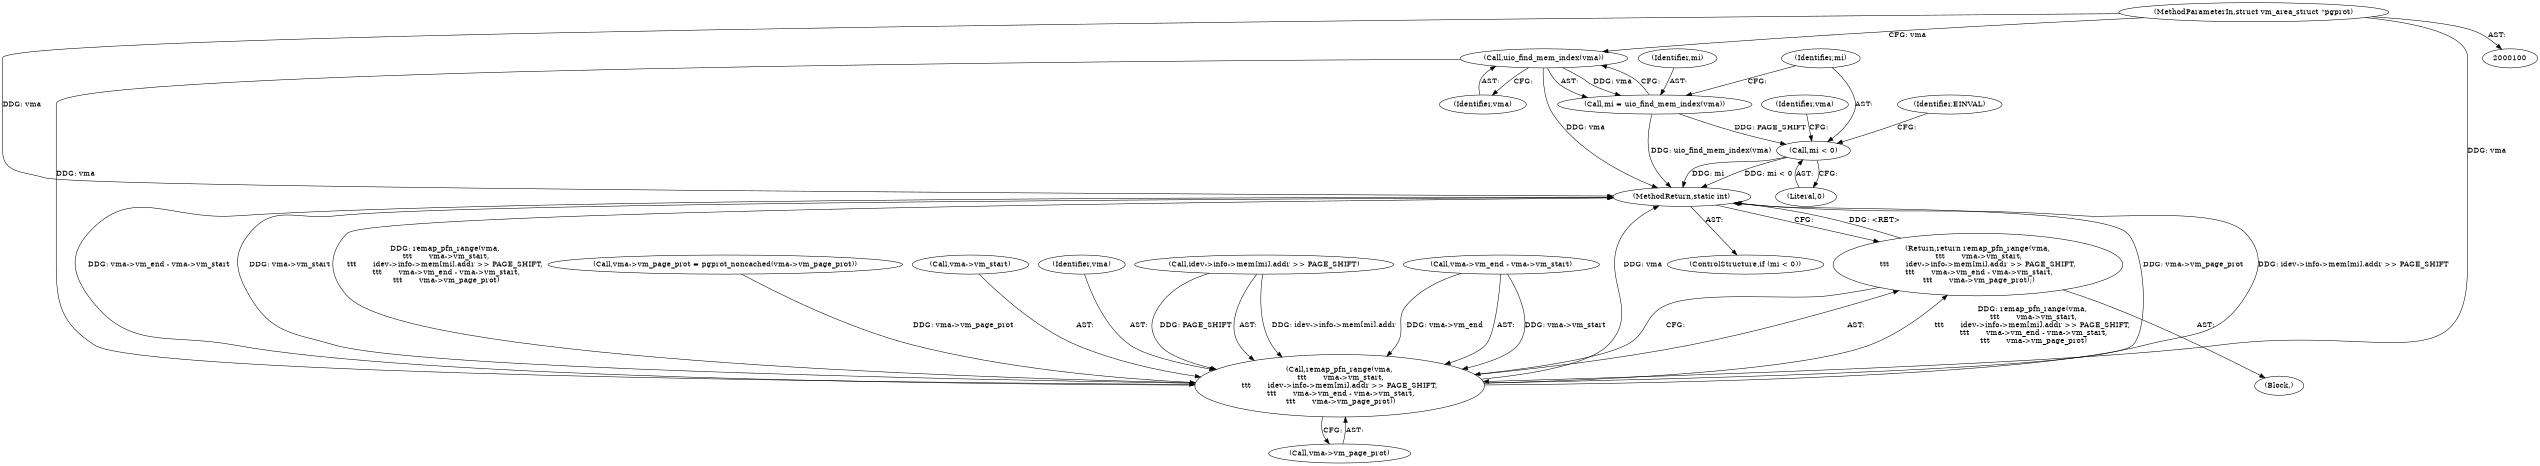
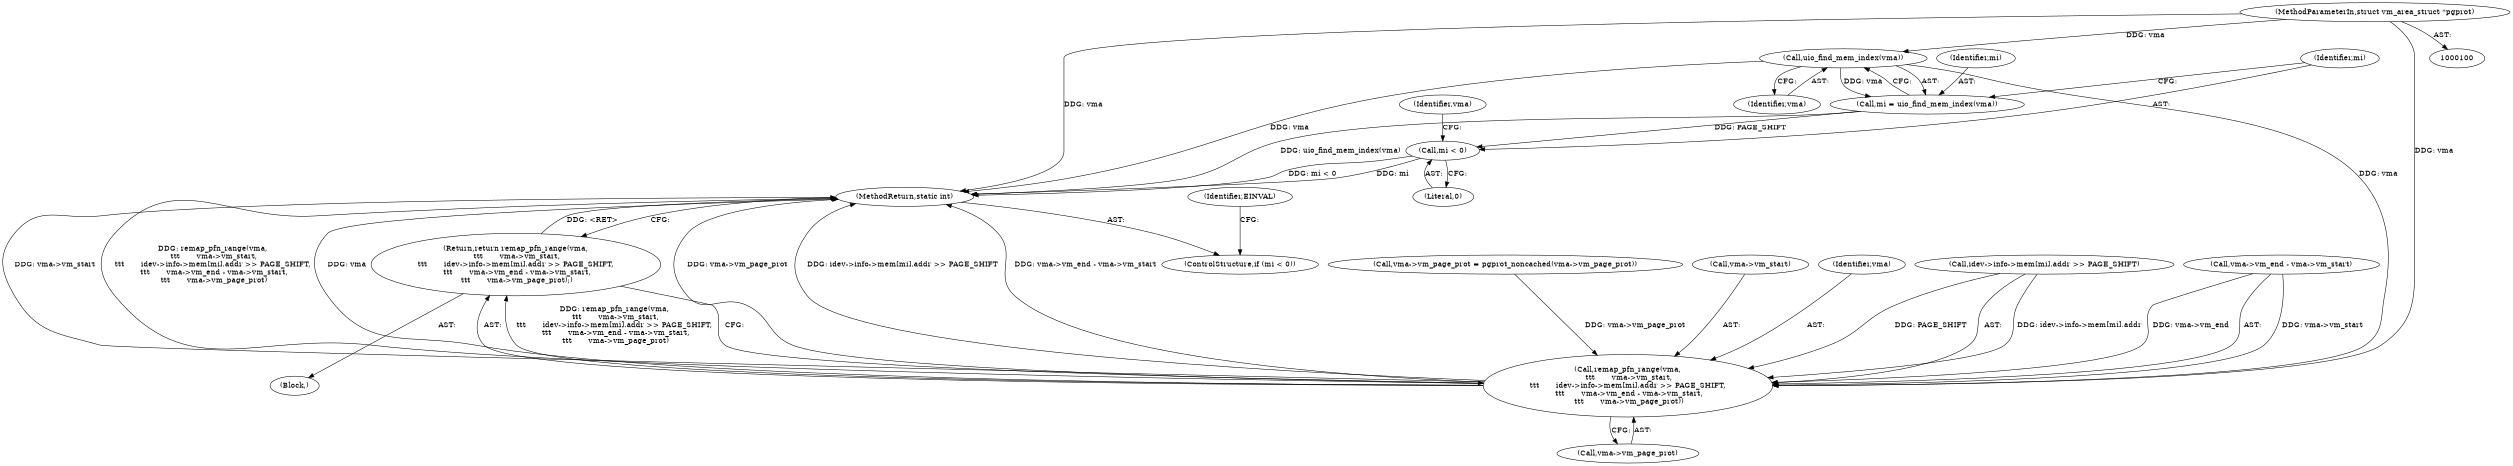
(1908, 35) -> (2146, 35)
(2510, 58) -> (2457, 58)
(1885, 128) -> (1240, 228)
